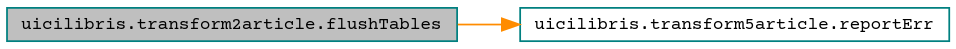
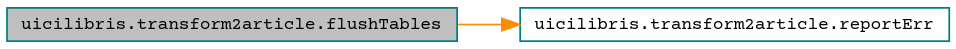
(735, 25) -> (735, 25)
